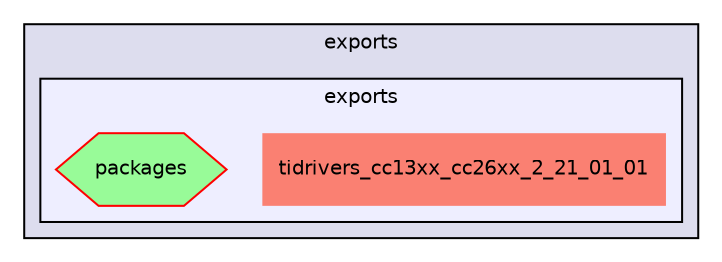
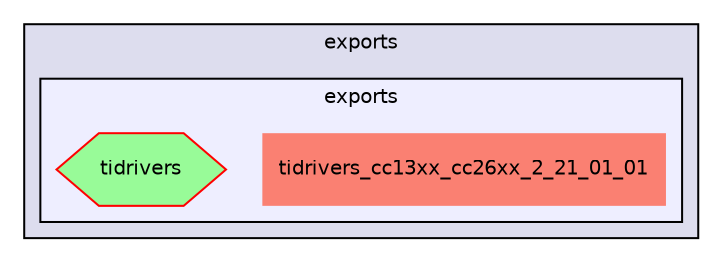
(141, 170) -> (141, 170)
